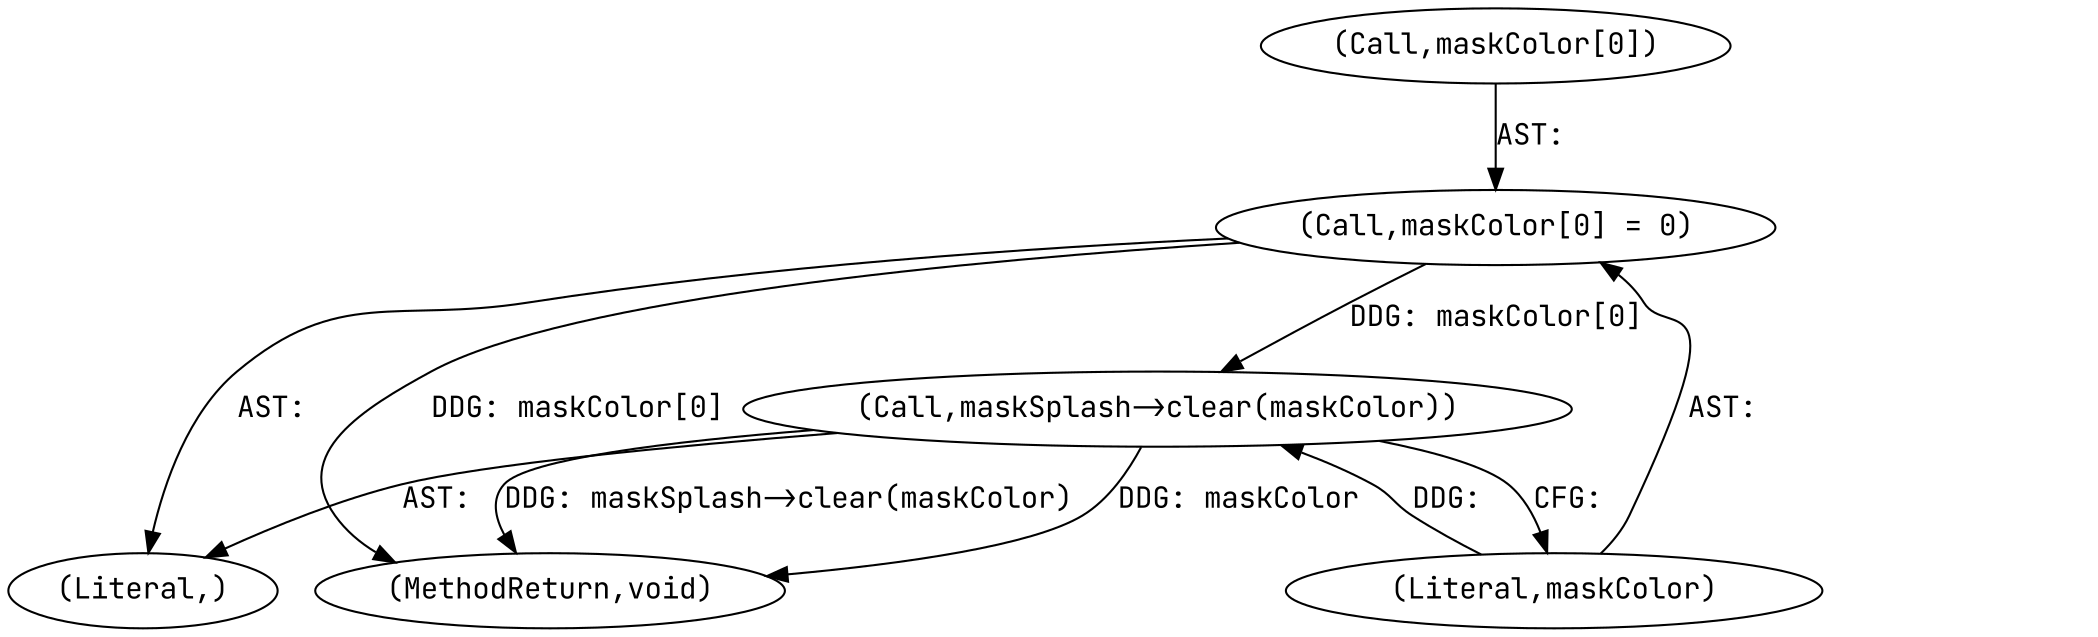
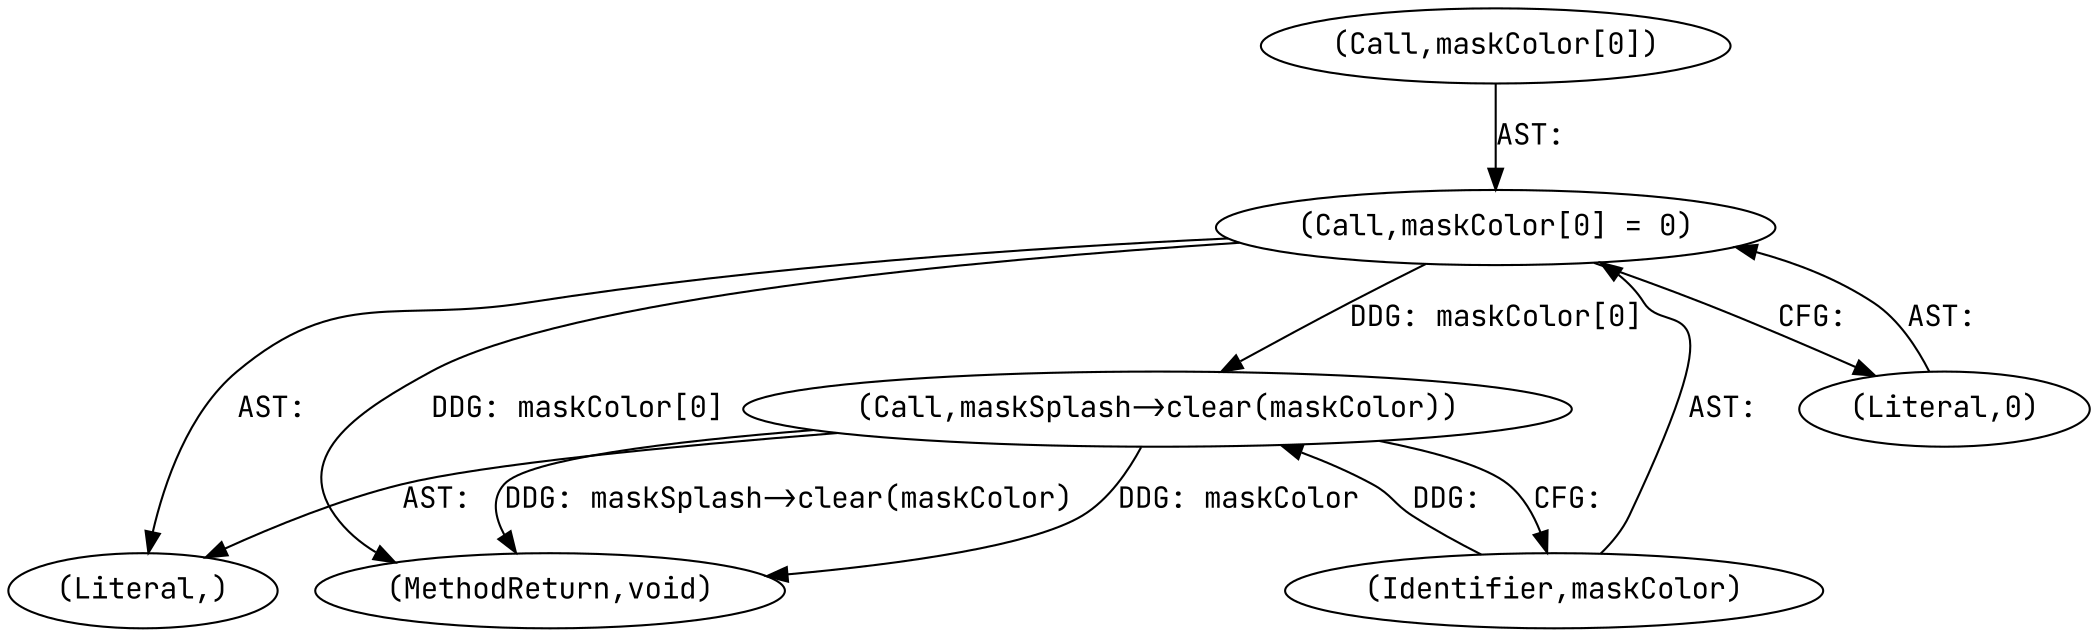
none -> (1945, 409)
(1554, 591) -> (1554, 591)
